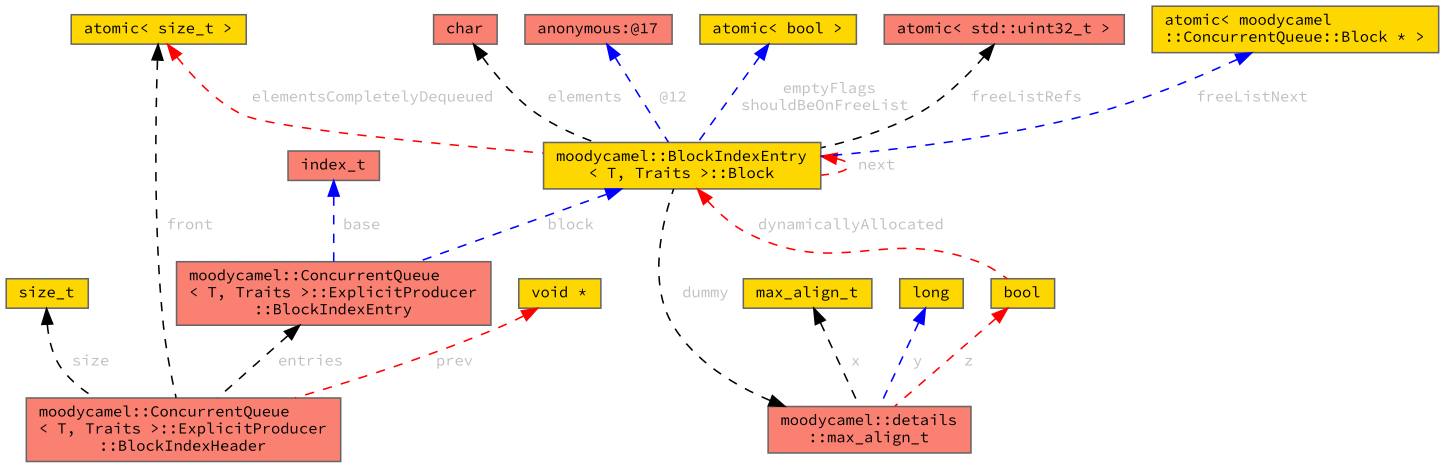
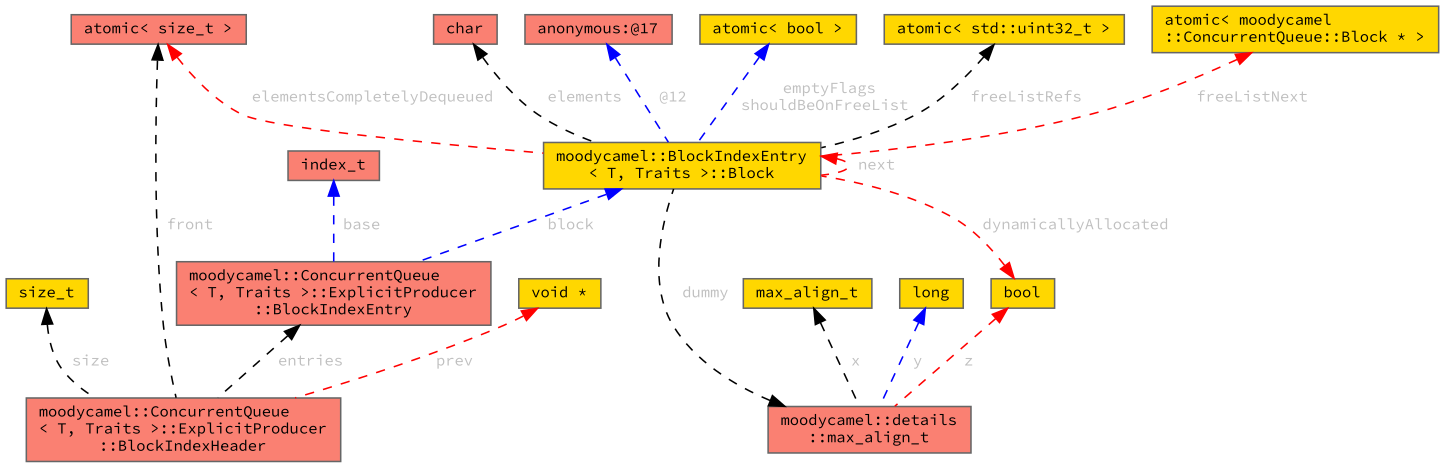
(159, 29) -> (159, 29)
(1004, 29) -> (1004, 29)
(1034, 127) -> (1034, 127)
(853, 252) -> (922, 203)
